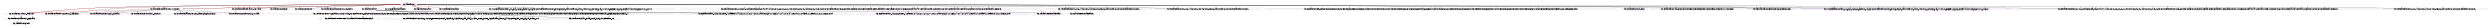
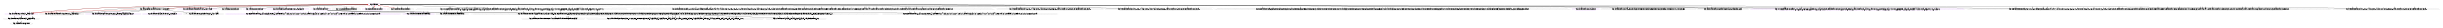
(409, 4) -> (374, 4)
(105, 14) -> none
(1082, 14) -> (452, 14)
